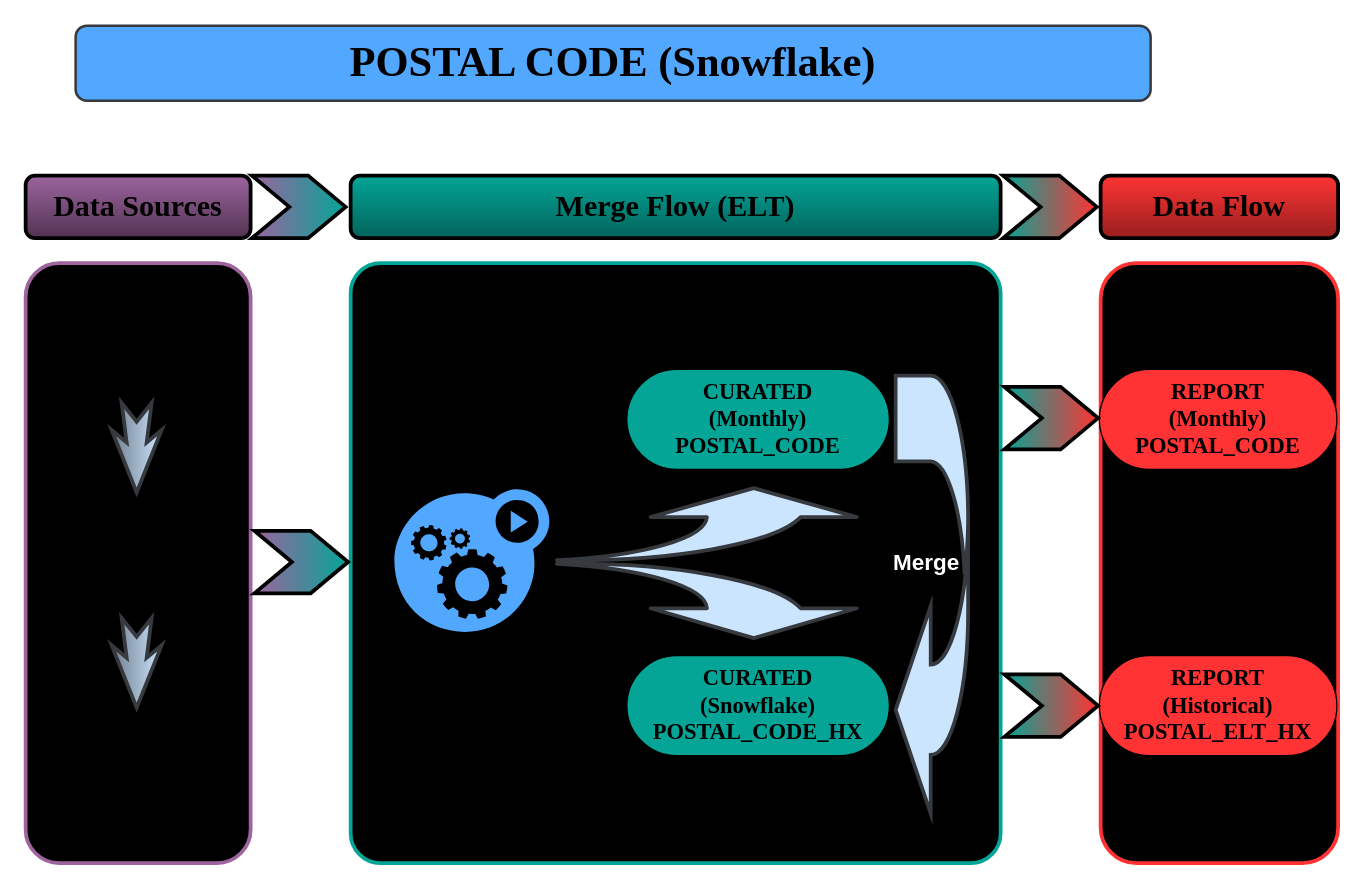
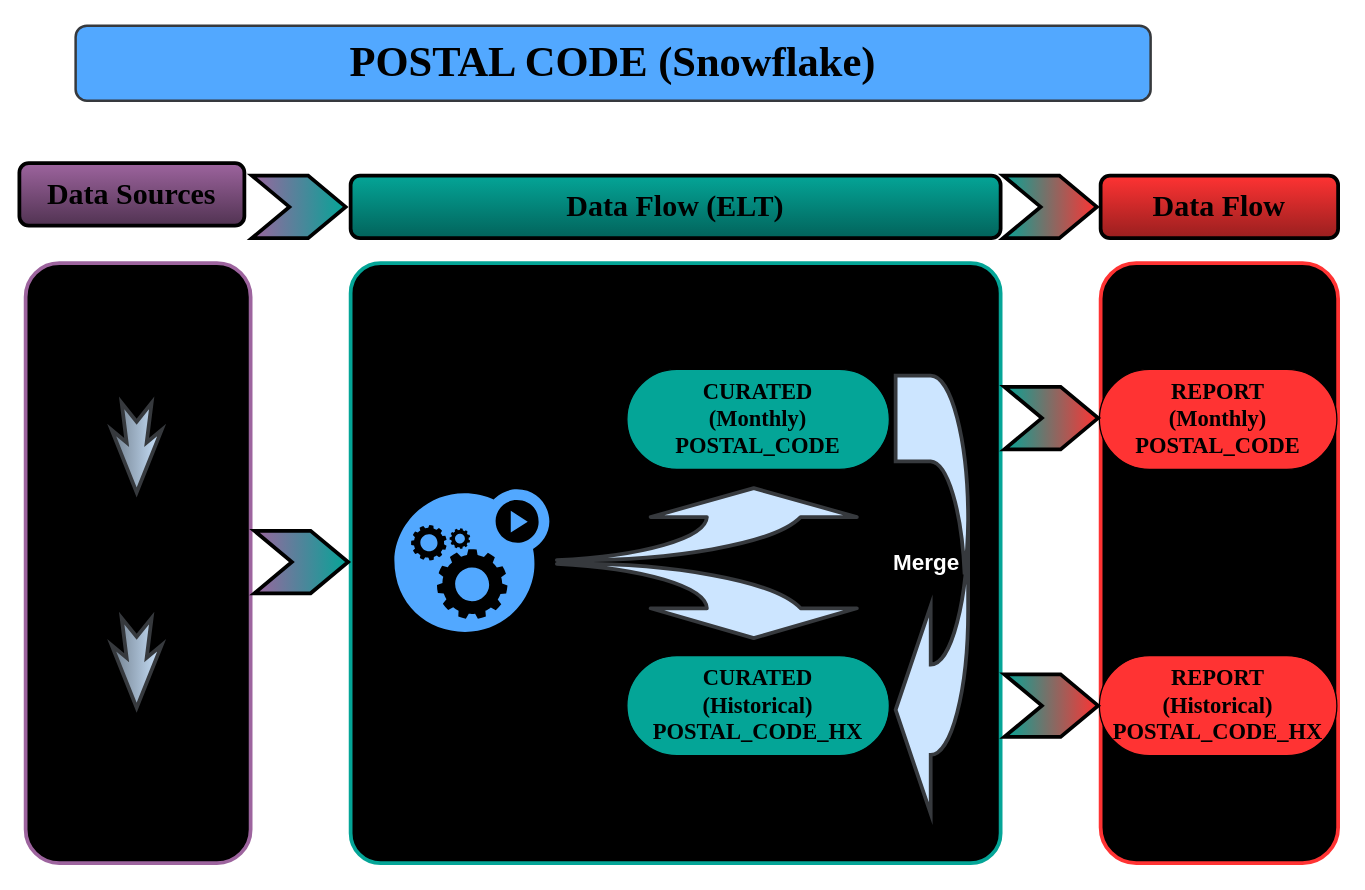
(138, 207) -> (132, 194)
(676, 207) -> (676, 207)
(758, 706) -> (758, 706)
(1218, 706) -> (1218, 706)
